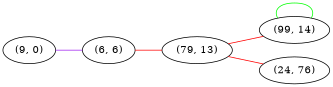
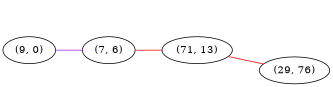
(294, 30) -> none
(109, 50) -> (109, 50)
(197, 50) -> (197, 50)
(294, 70) -> (294, 70)
